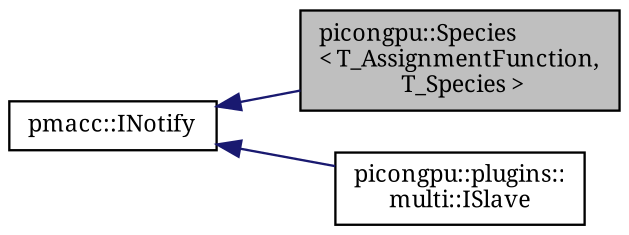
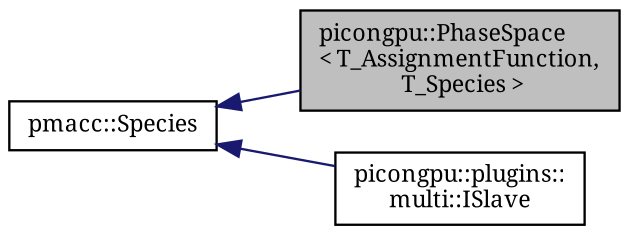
(460, 61) -> (460, 61)
(113, 126) -> (113, 126)
